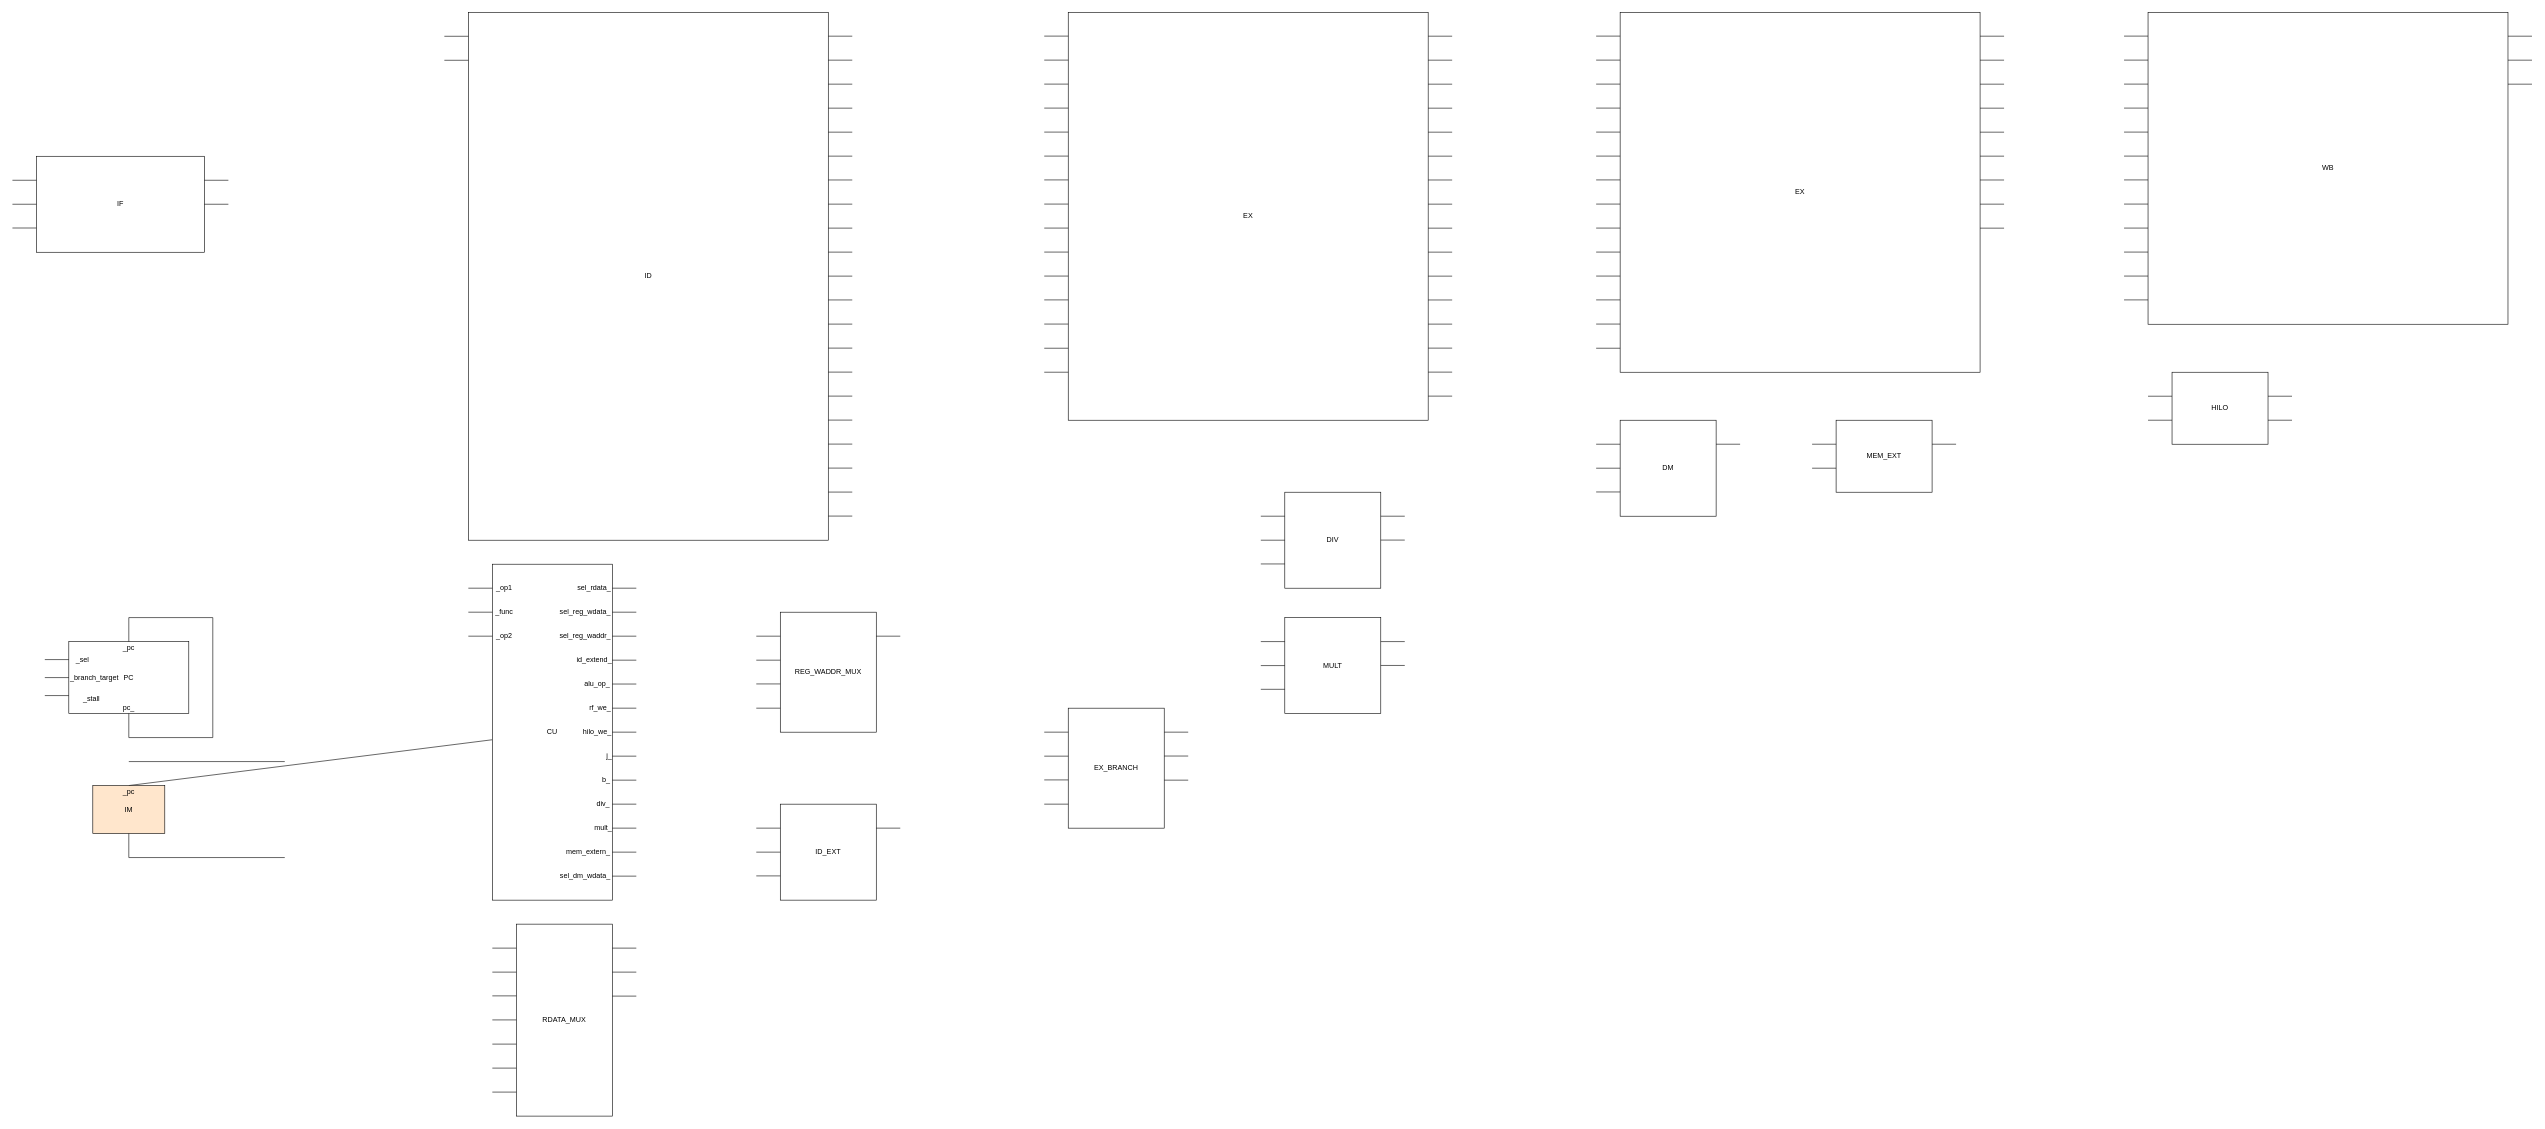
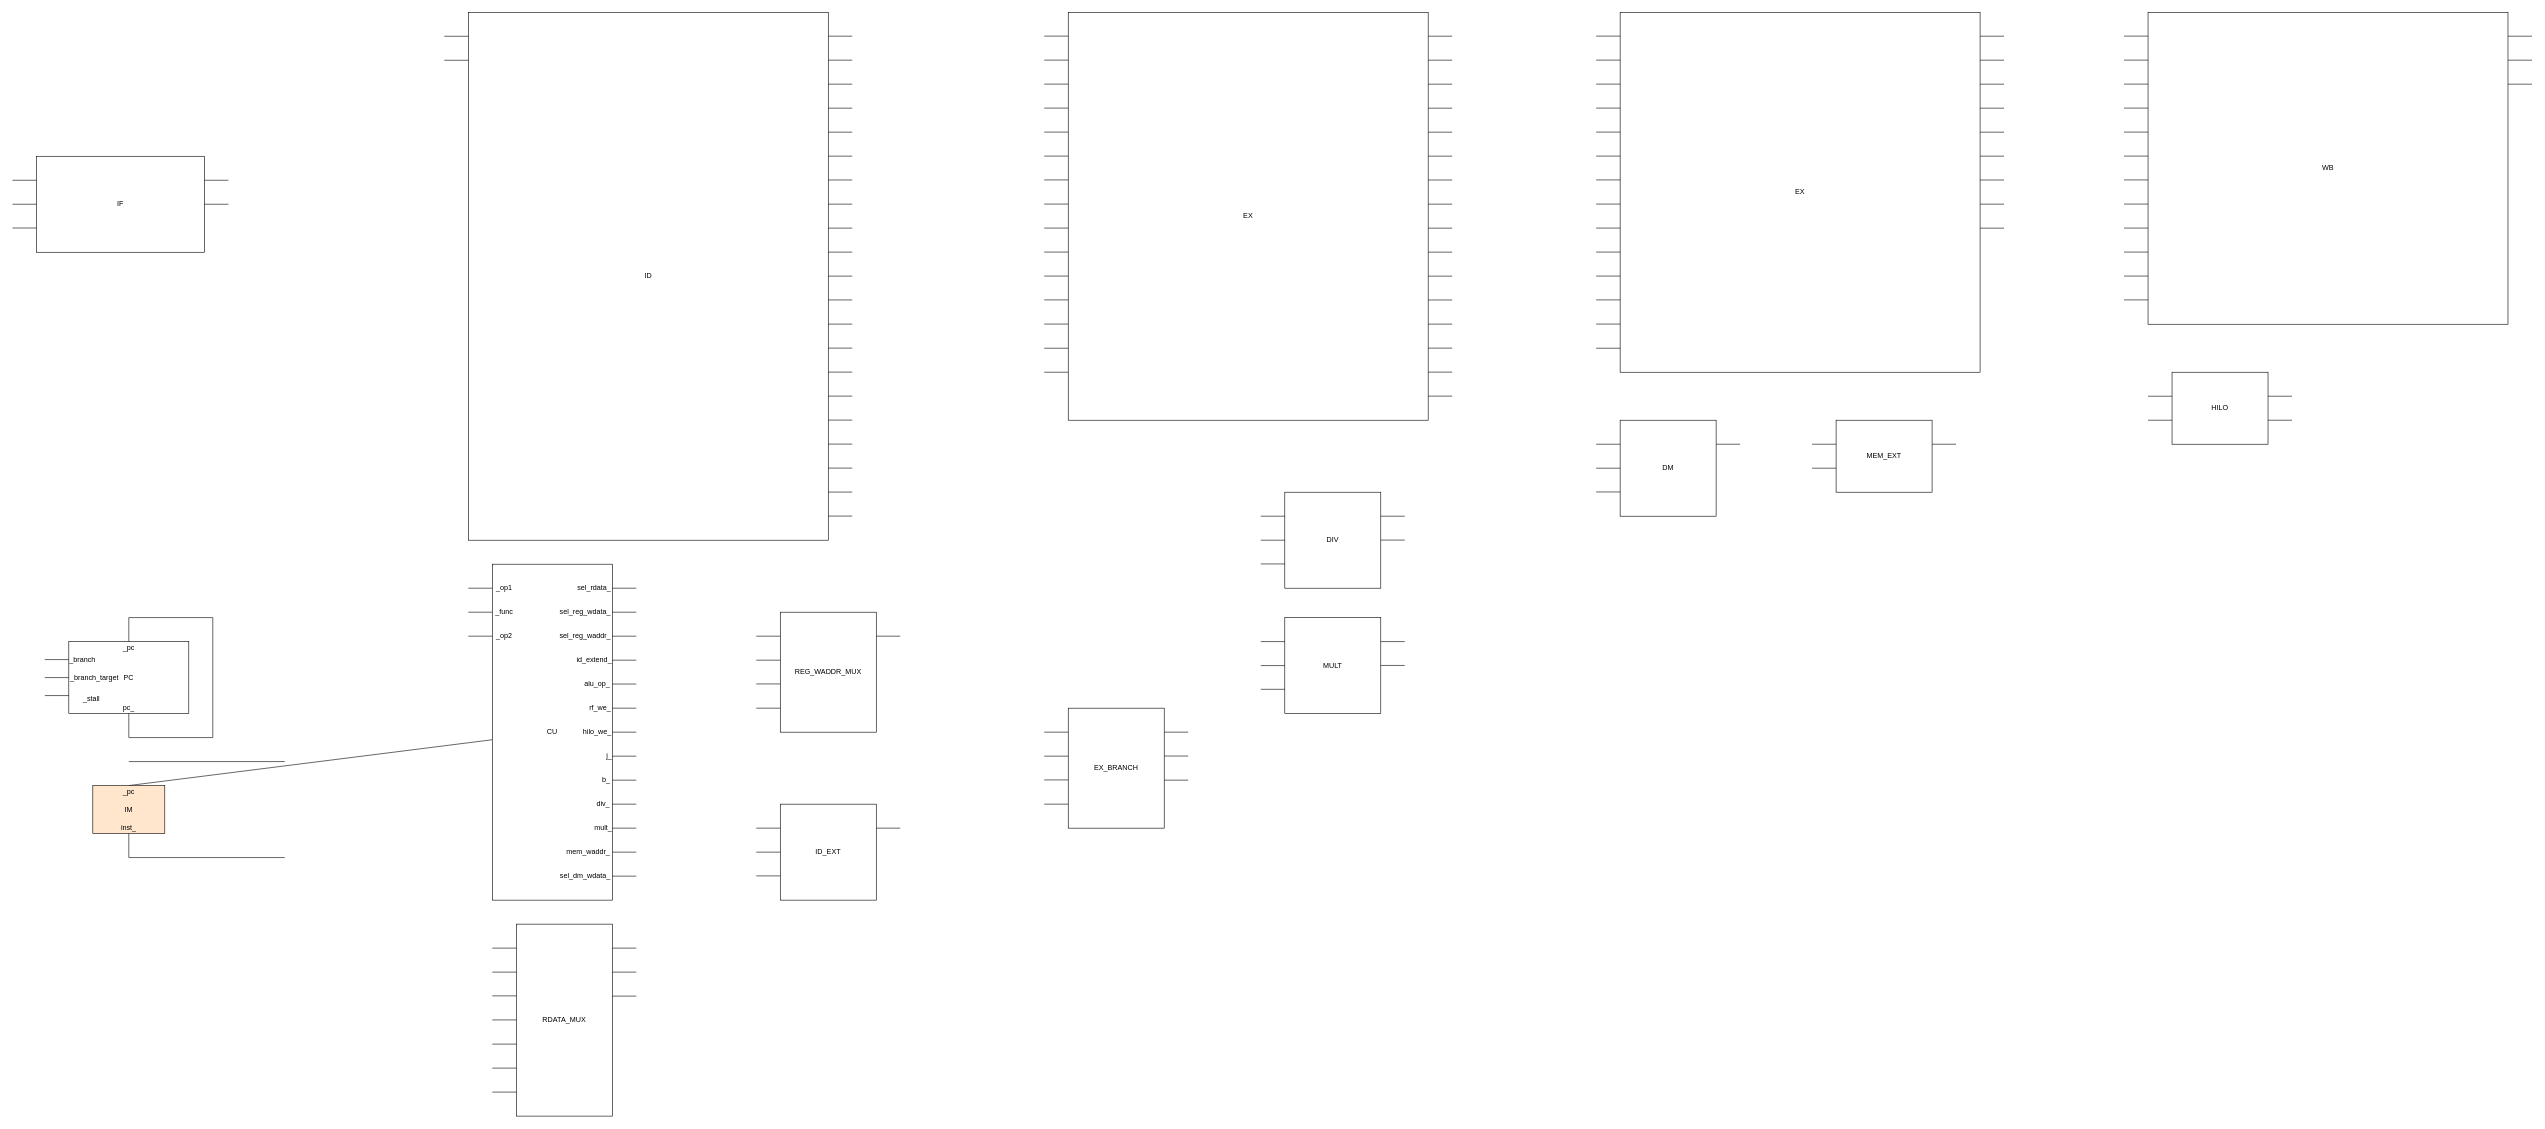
(83, 660) -> (83, 660)
none -> (129, 828)
(588, 852) -> (588, 852)
